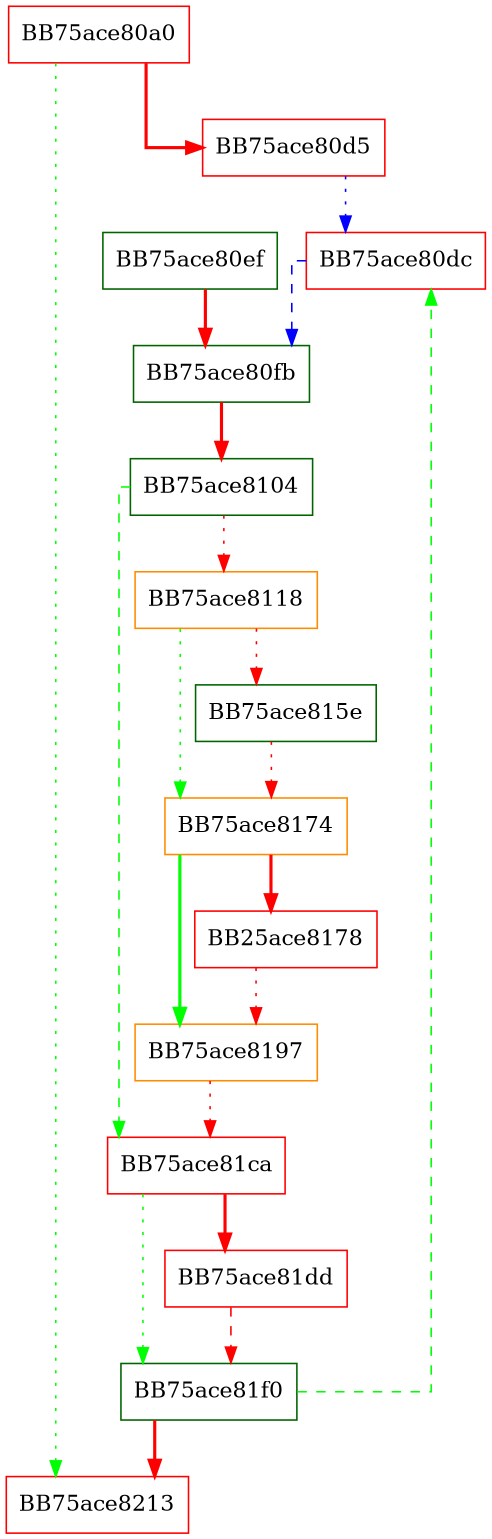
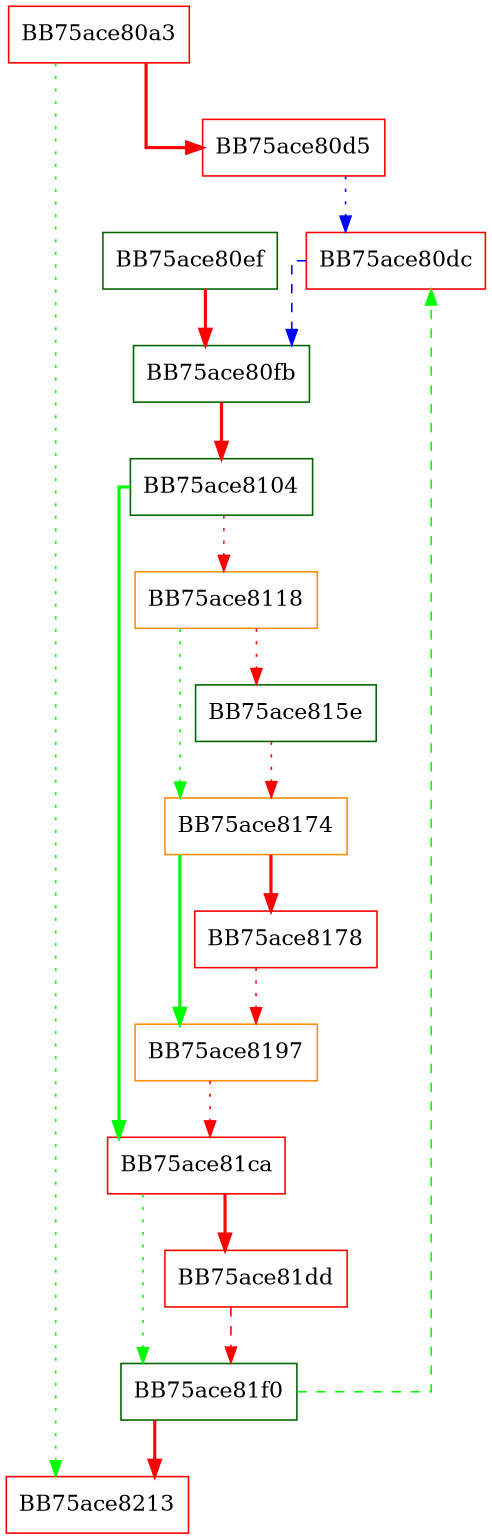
(99, 35) -> (99, 35)
(119, 799) -> (119, 799)
(286, 939) -> (286, 939)
